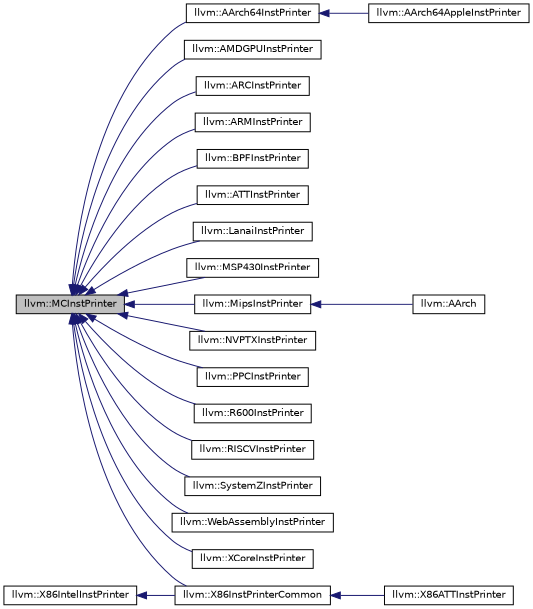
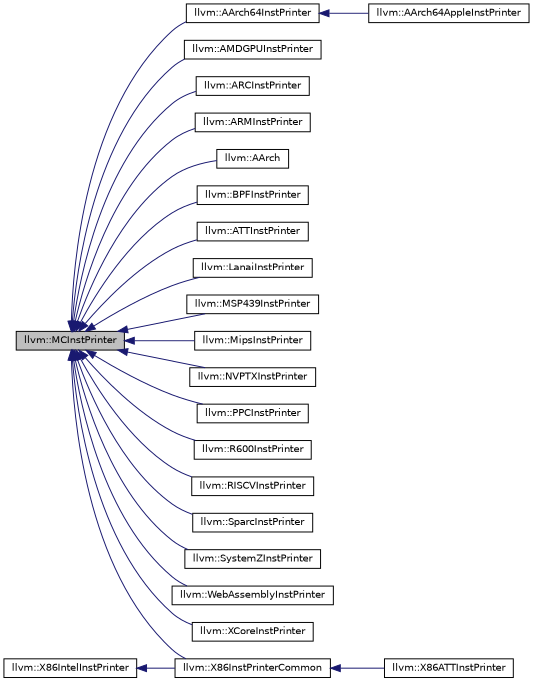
(253, 268) -> (253, 304)
(367, 304) -> (128, 222)
none -> (253, 523)
